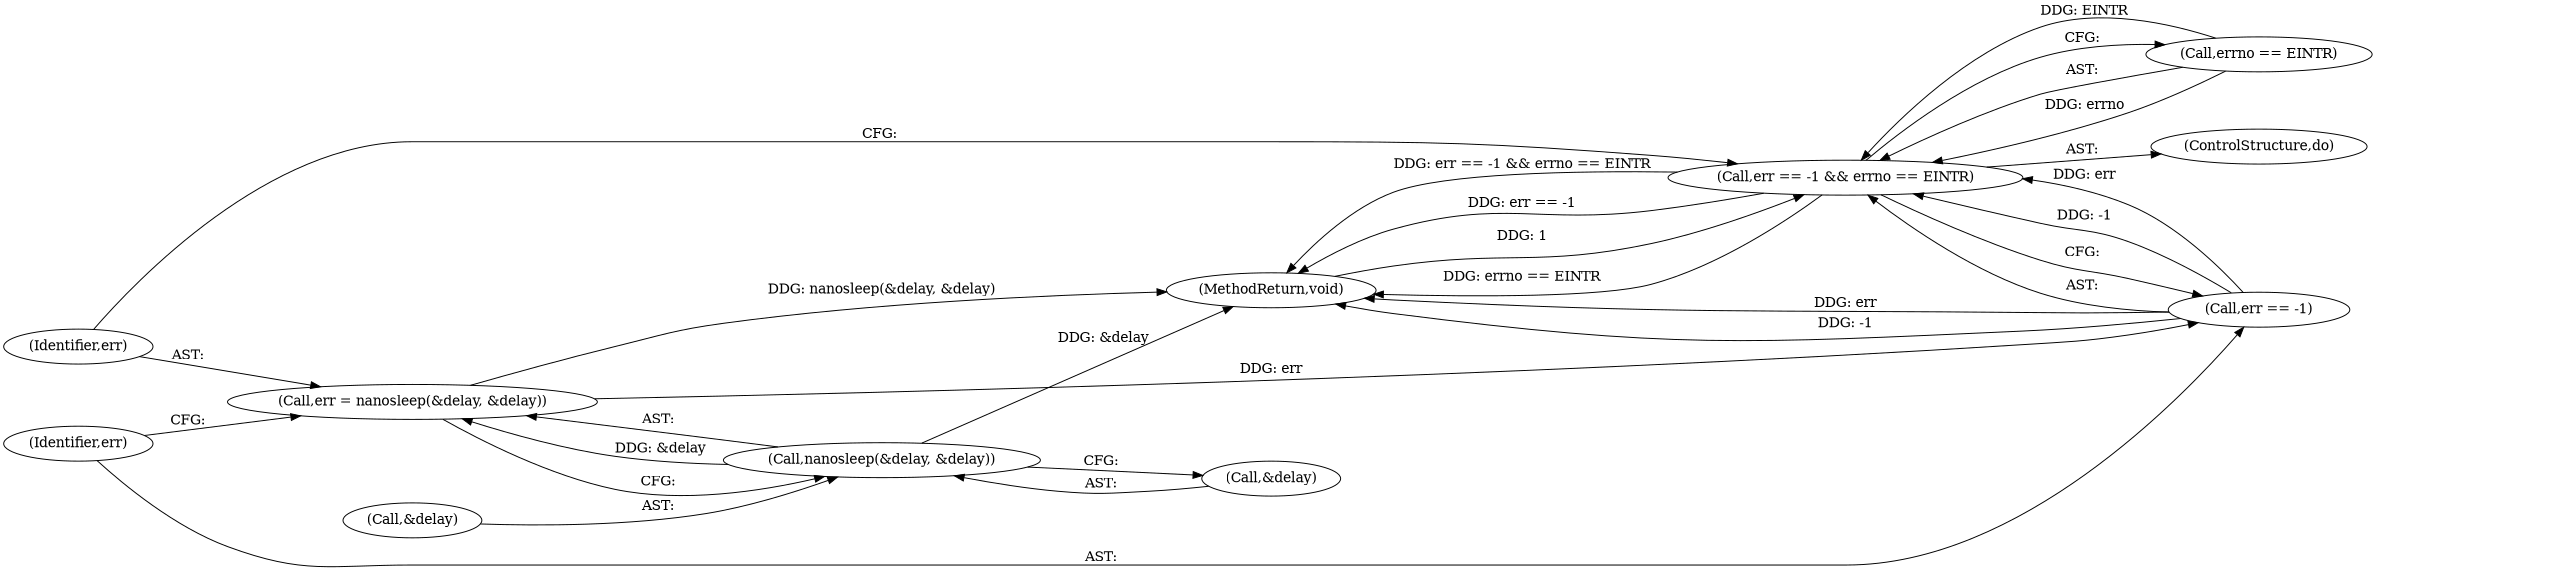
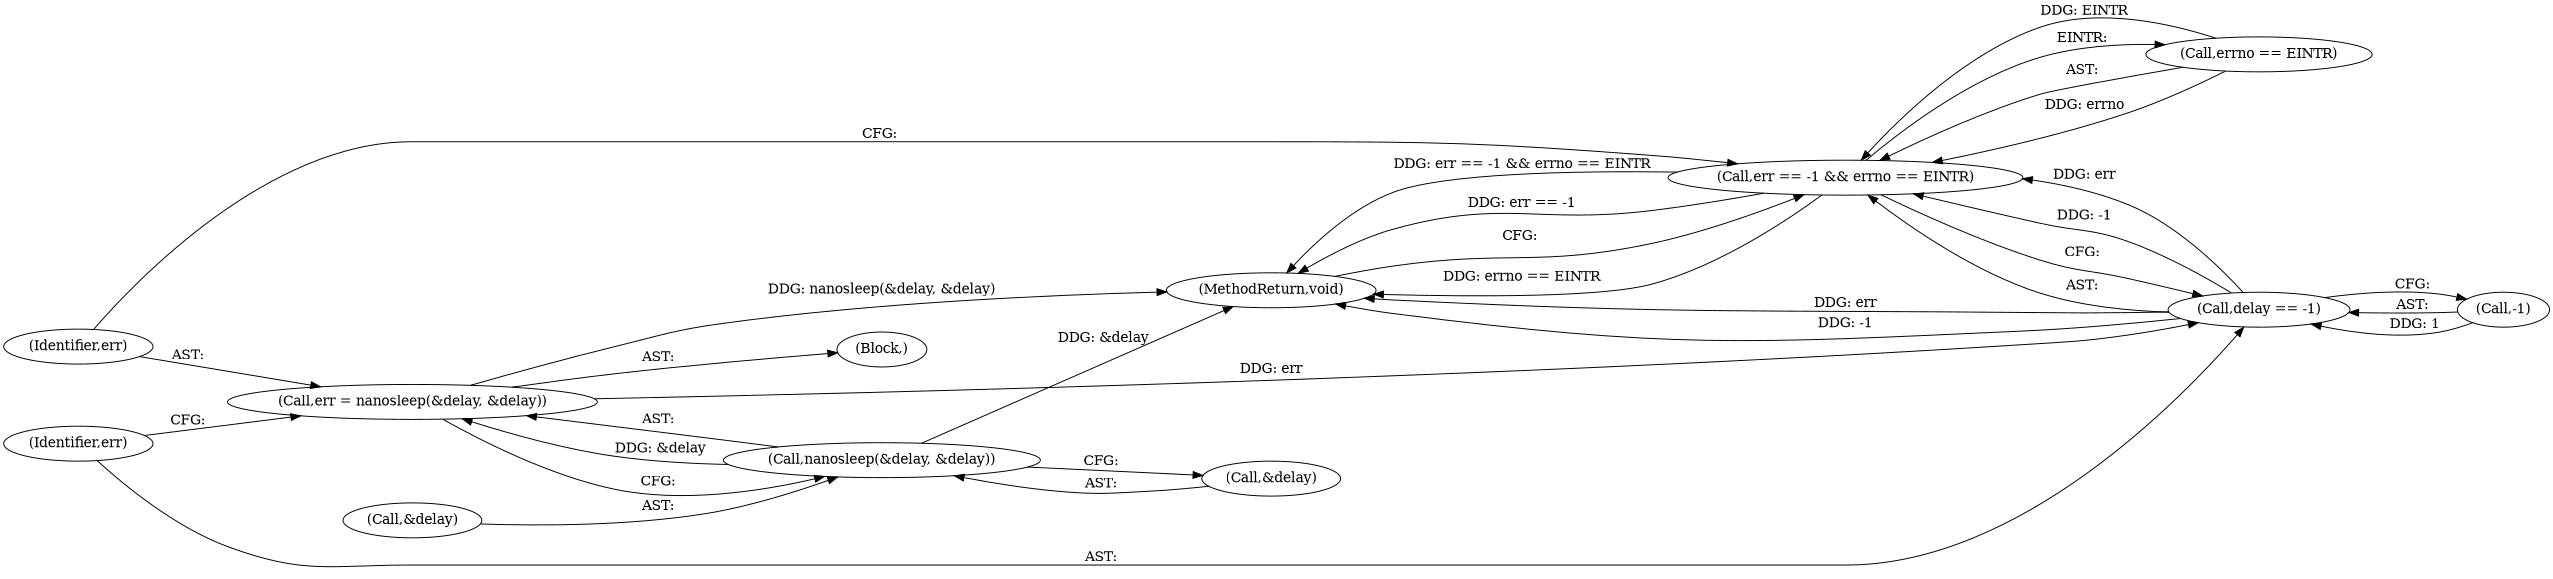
(2084, 38) -> (2084, 38)
(2259, 147) -> none
(1522, 236) -> (1522, 236)
(2259, 310) -> (2259, 310)
none -> (2503, 310)
none -> (882, 350)
